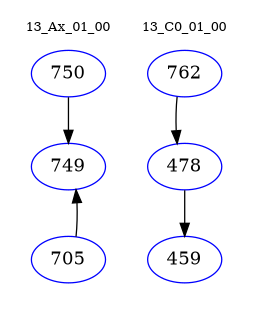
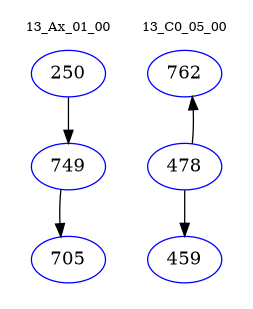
(185, 28) -> (185, 28)
(68, 74) -> (68, 74)
(176, 114) -> (193, 127)
(77, 220) -> (60, 207)
